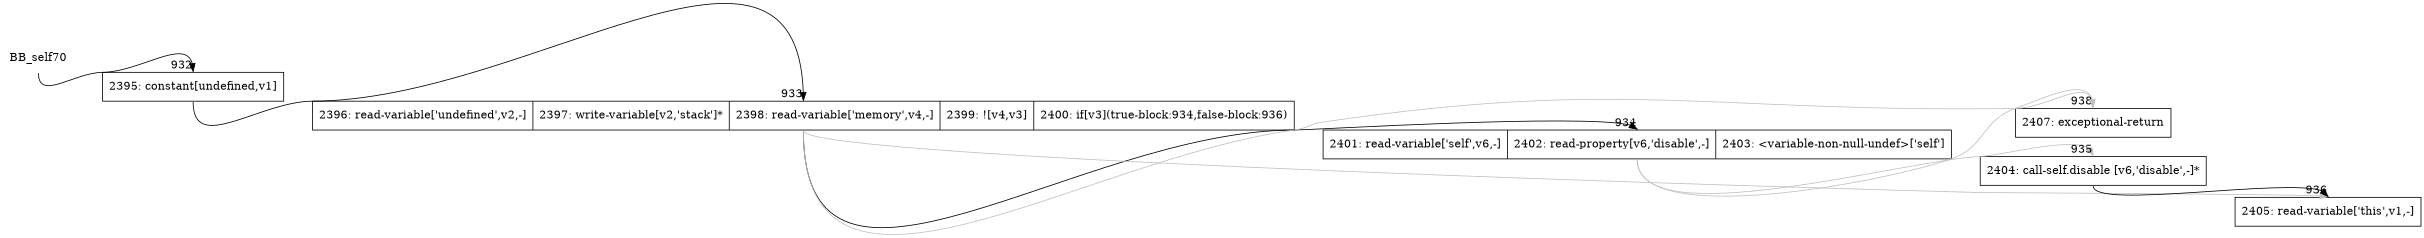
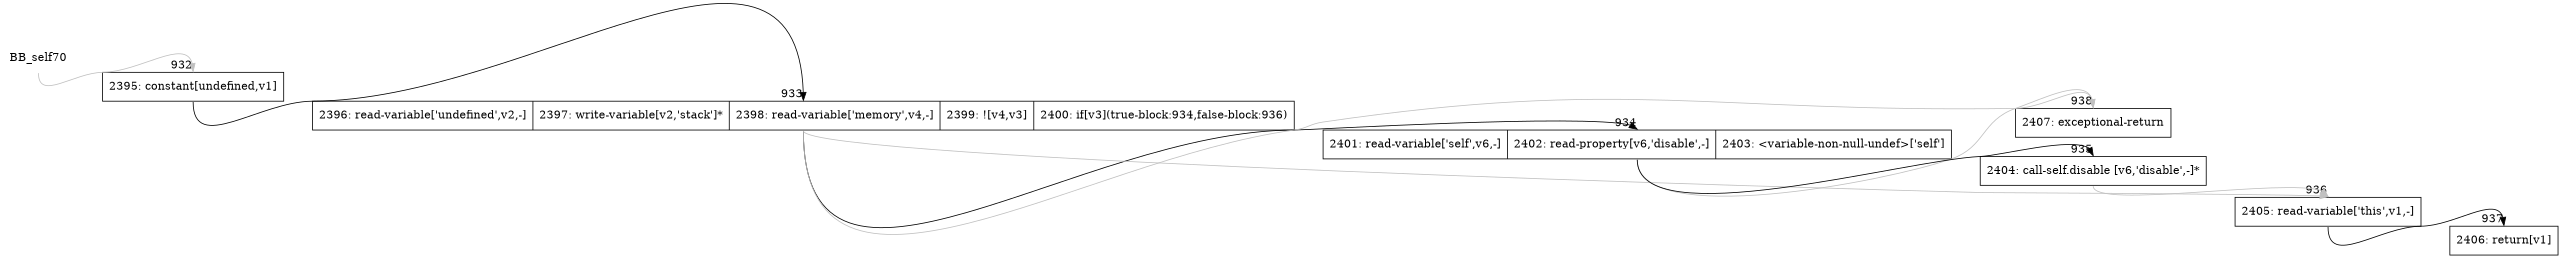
(114, 71) -> (114, 71)
(1857, 176) -> (1857, 176)
(2241, 189) -> (2241, 189)
none -> (2504, 241)
